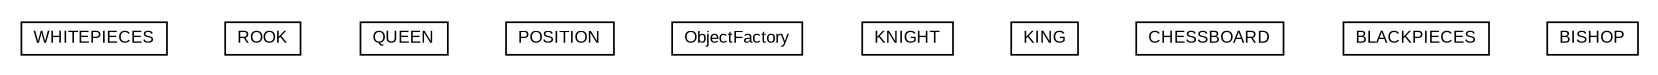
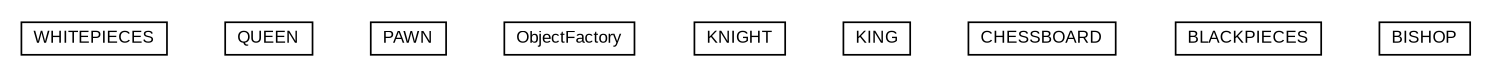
(263, 38) -> none
none -> (408, 38)
(559, 38) -> none
